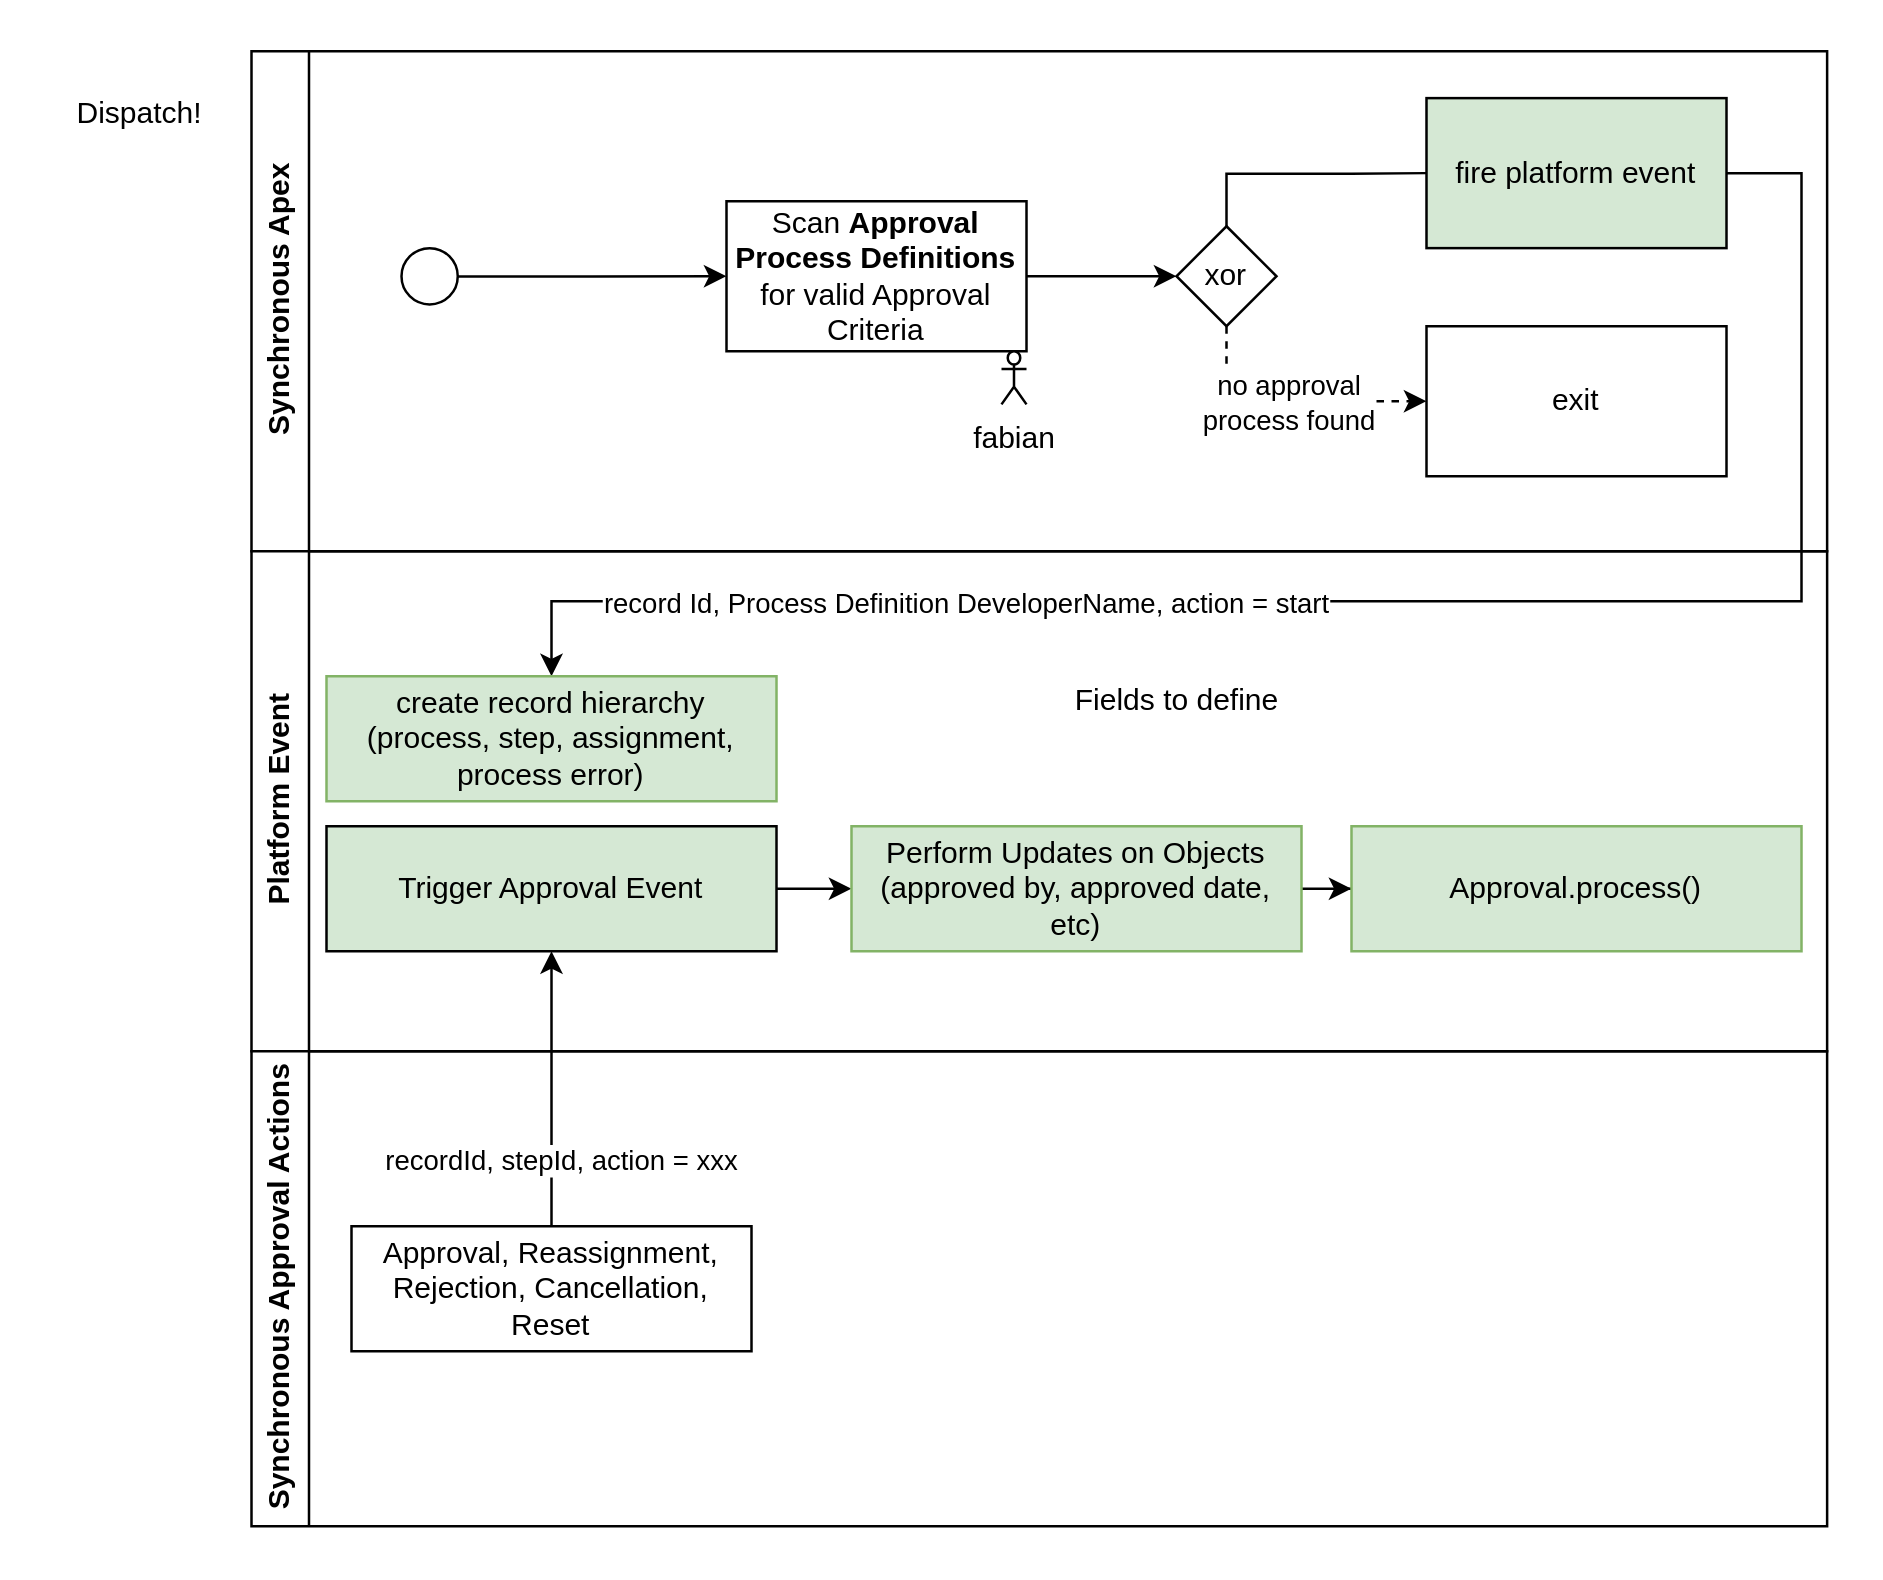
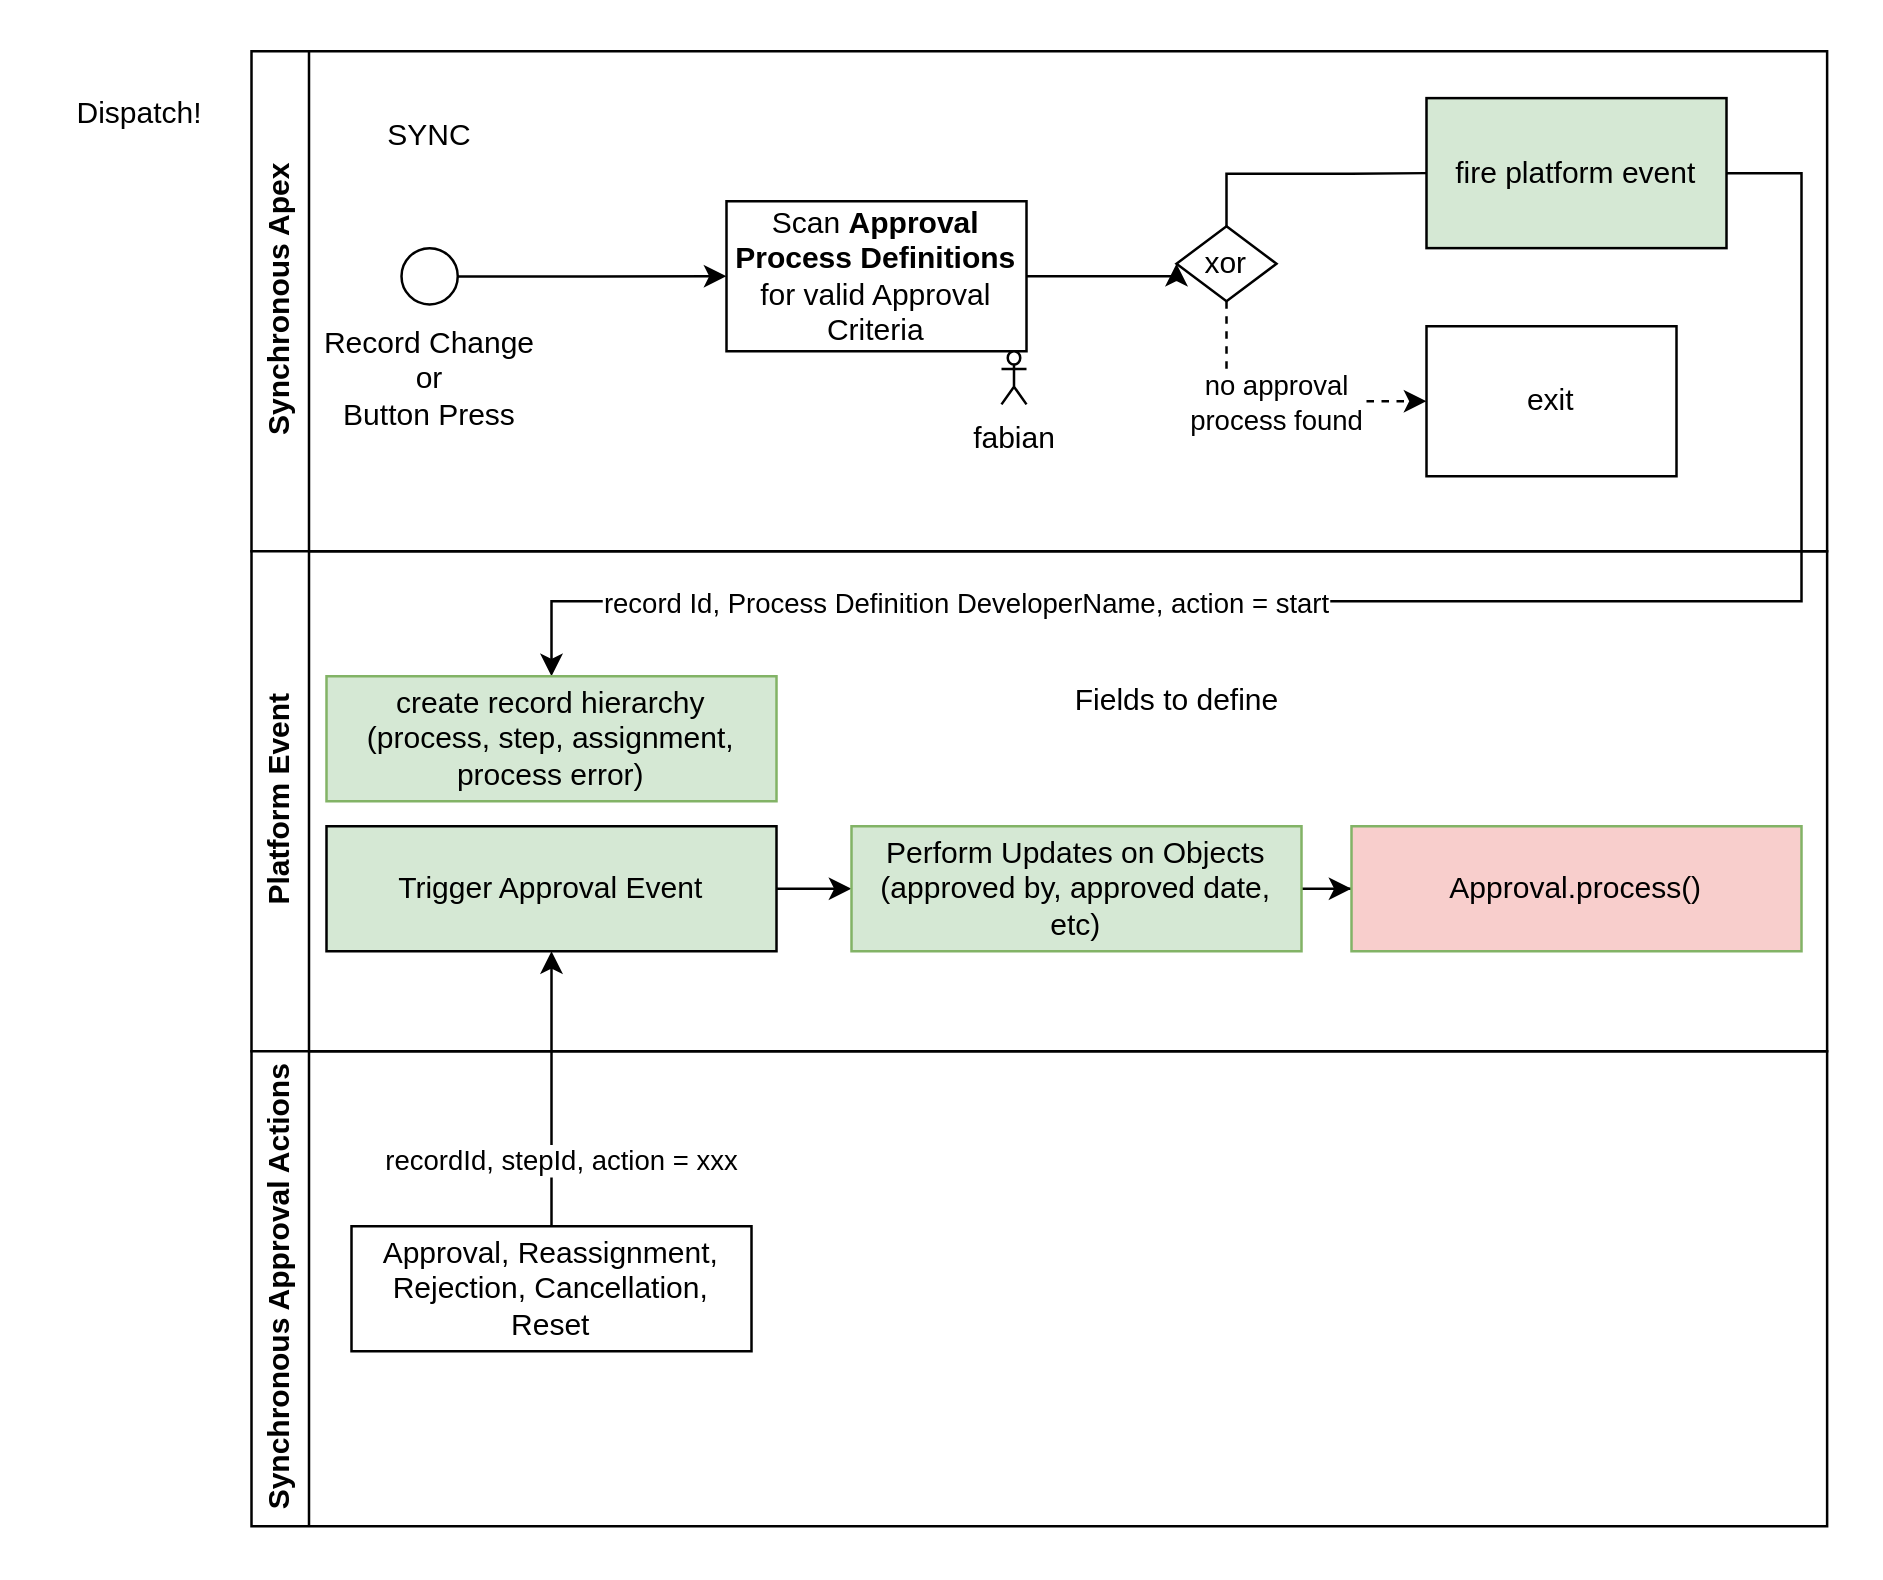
none -> (429, 136)
(1226, 276) -> (1226, 264)
none -> (429, 379)
(1576, 401) -> (1551, 401)
(1576, 889) -> (1576, 889)
